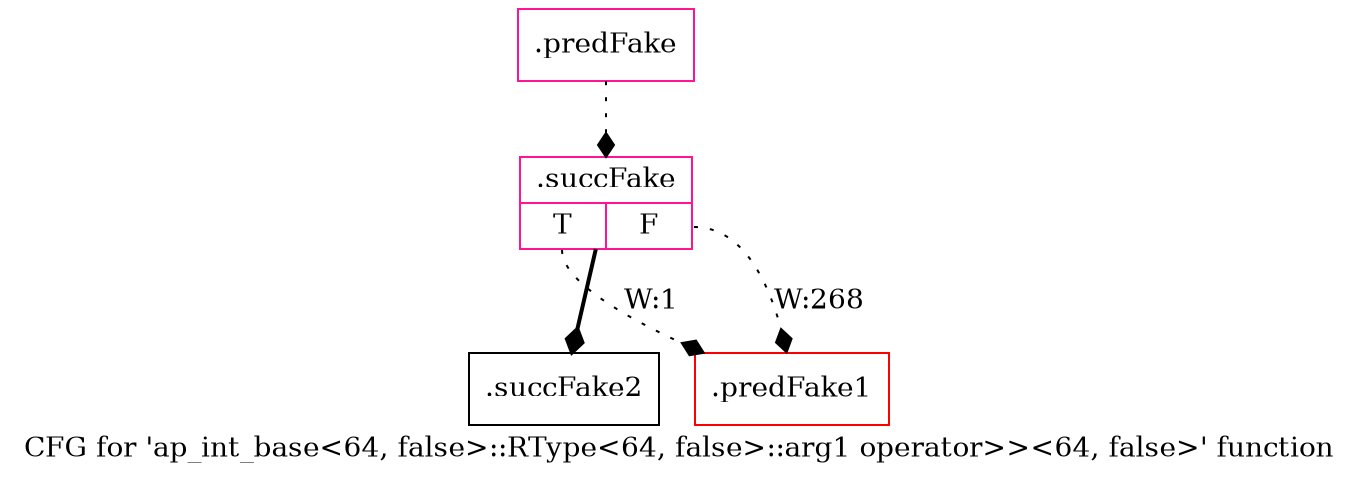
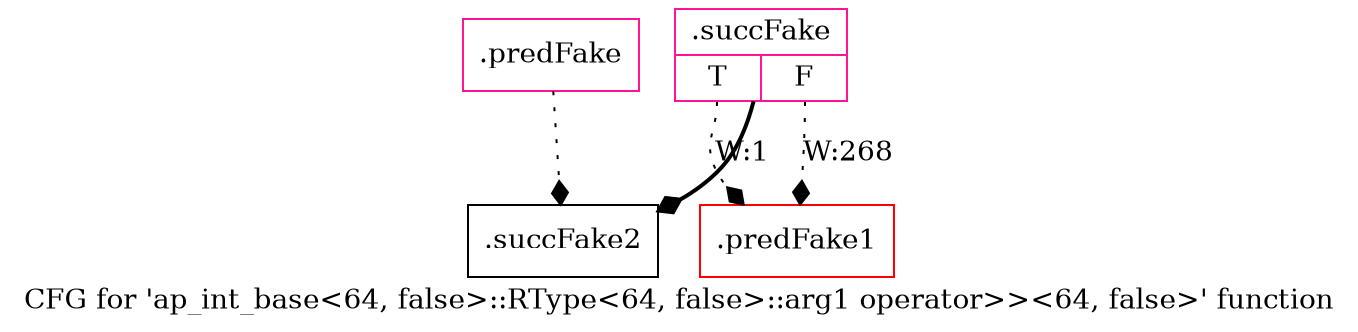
(606, 107) -> (556, 136)
